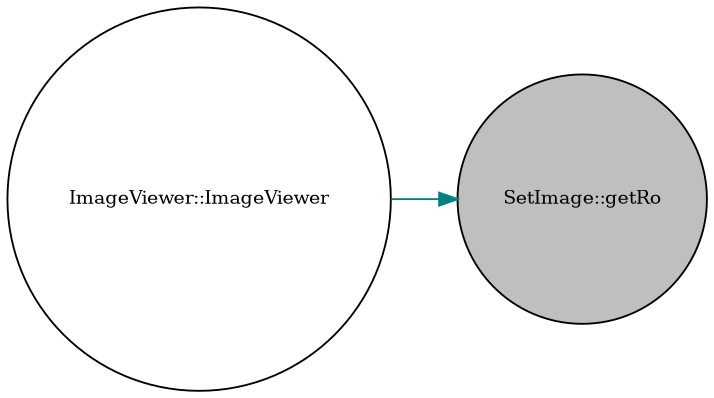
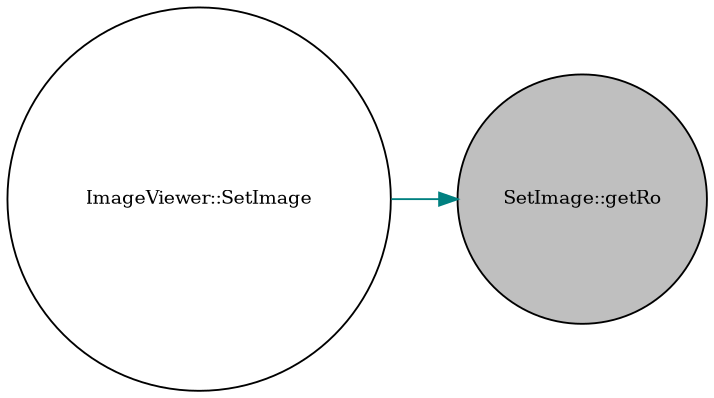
(199, 199) -> (199, 199)
